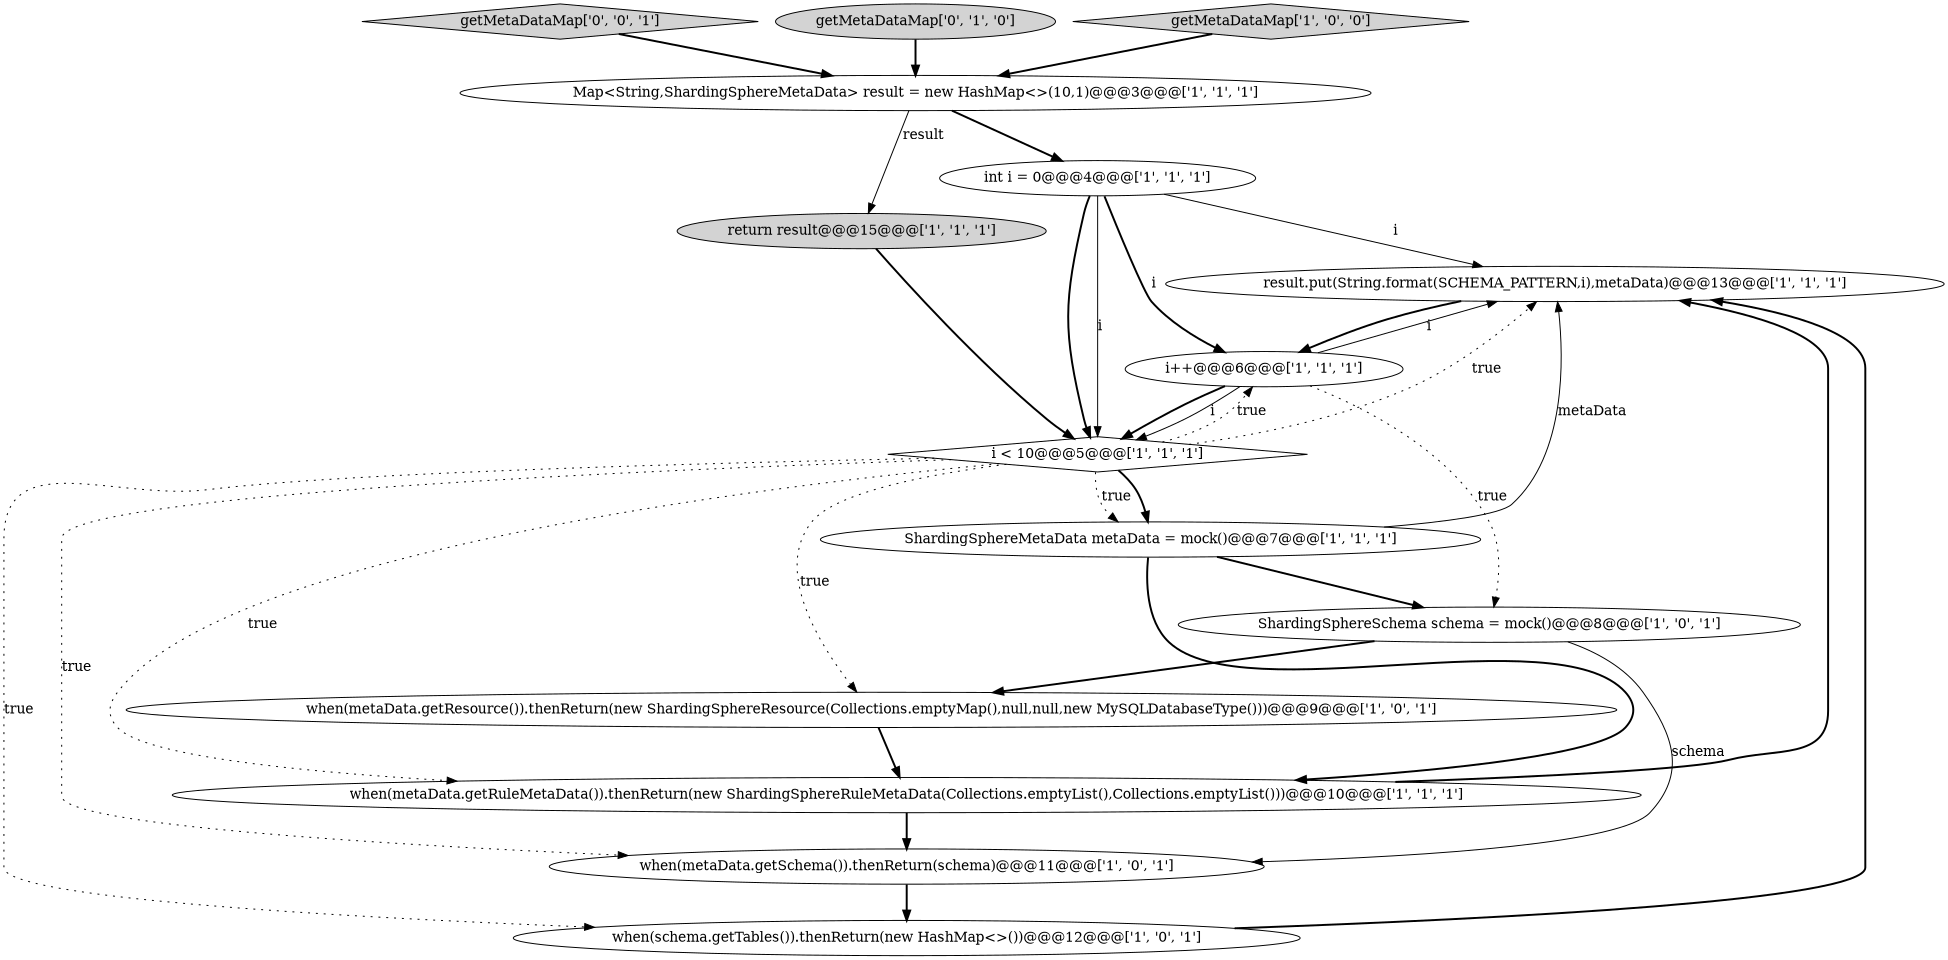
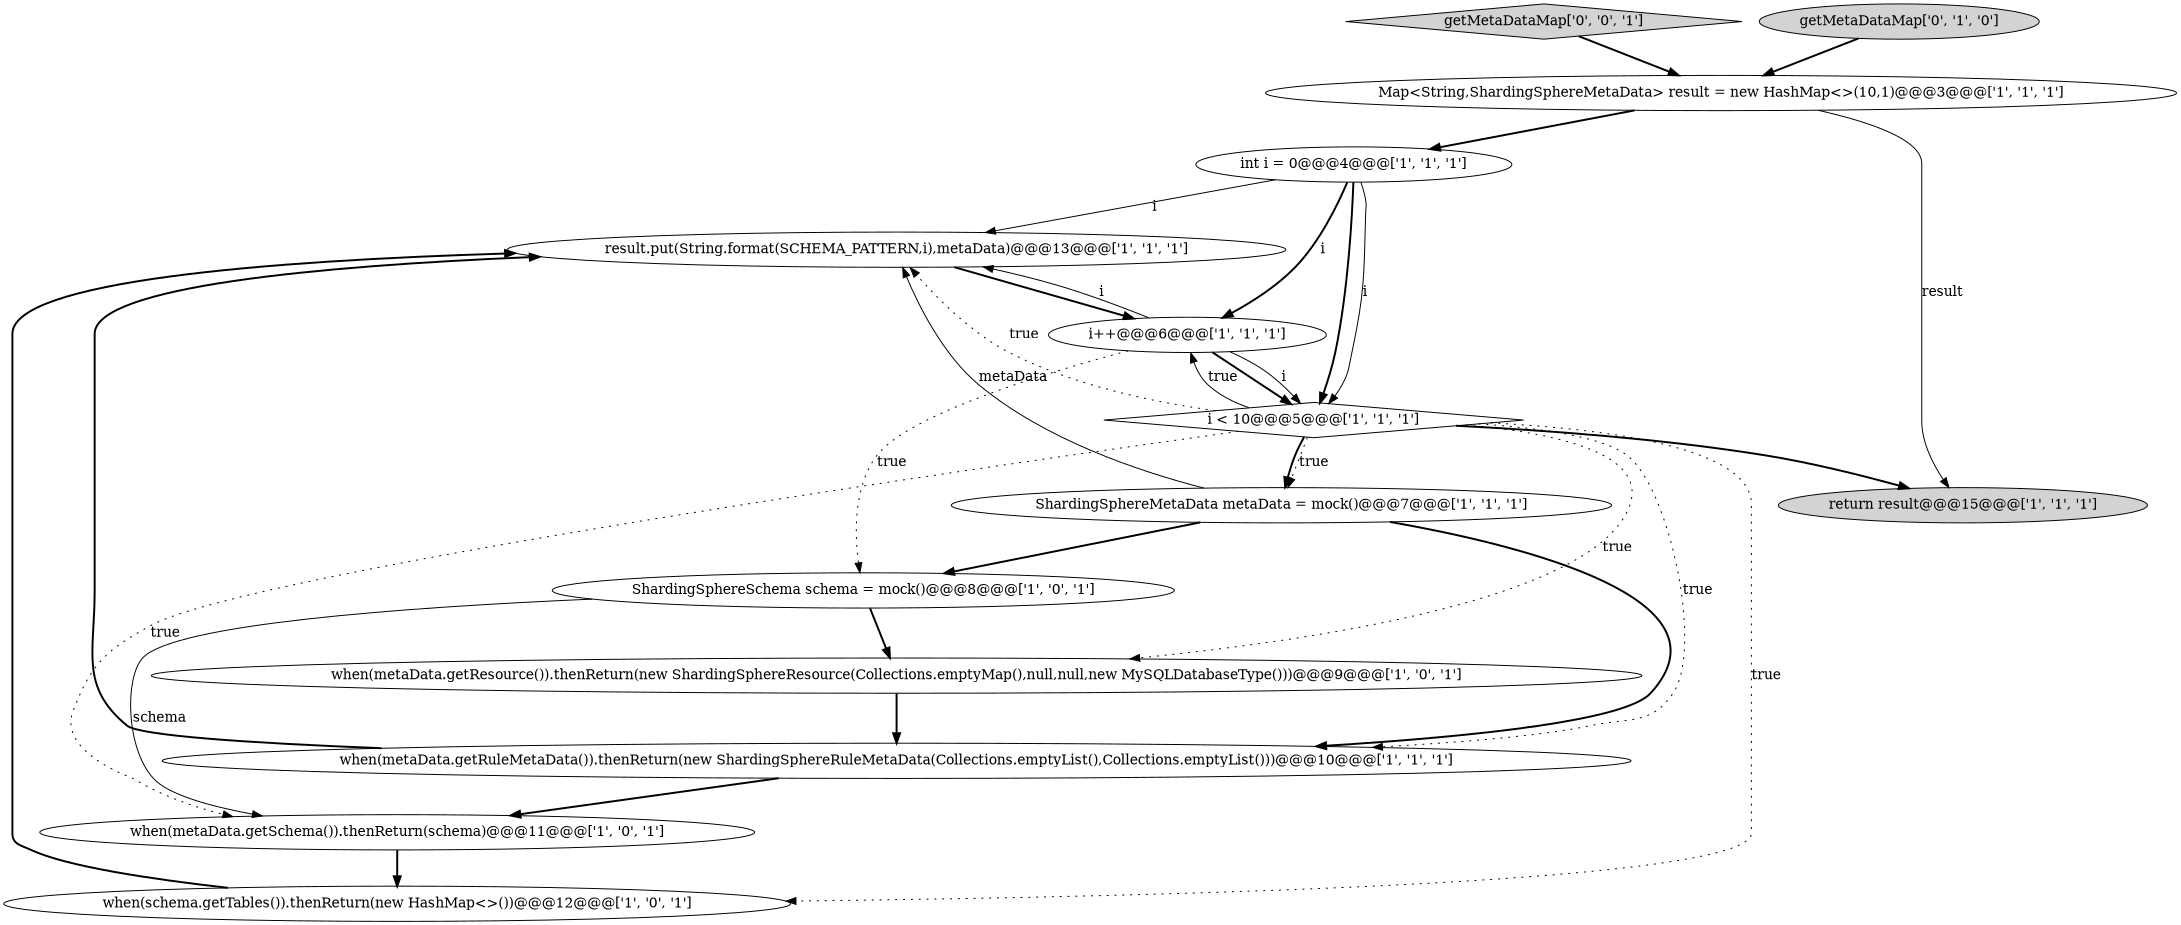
(1271, 22) -> none
(966, 345) -> (1691, 445)
(1208, 425) -> (1216, 391)
